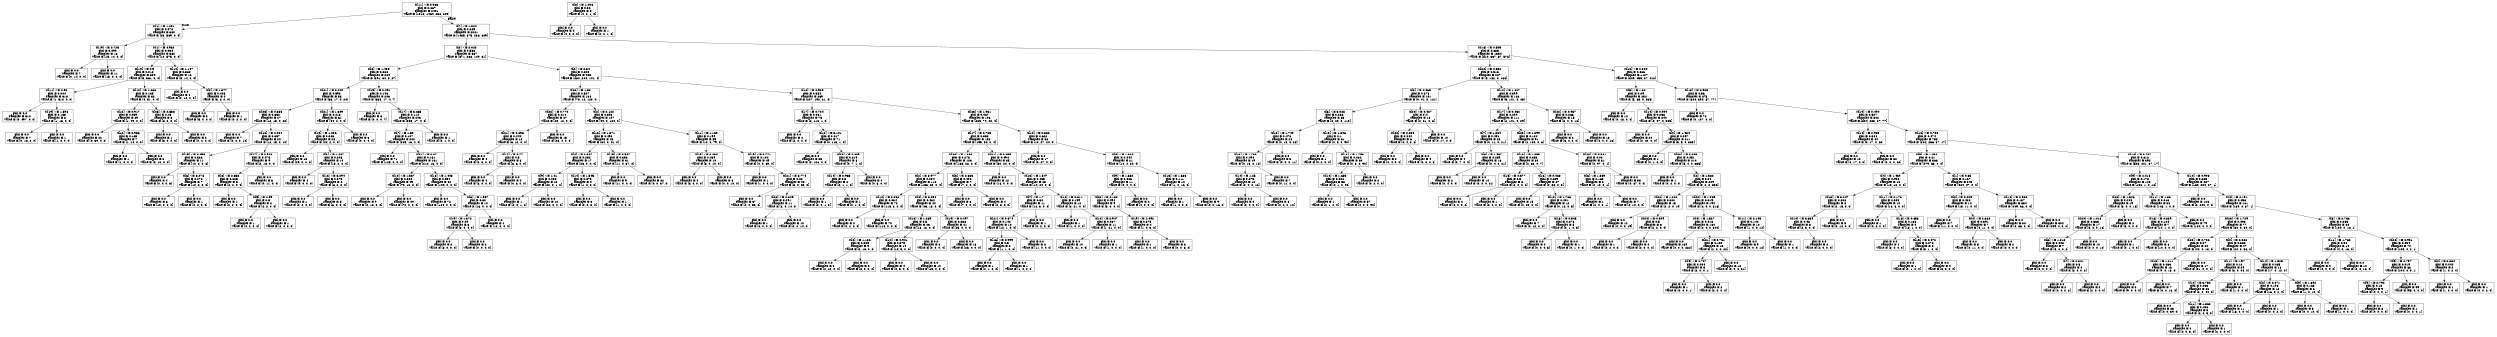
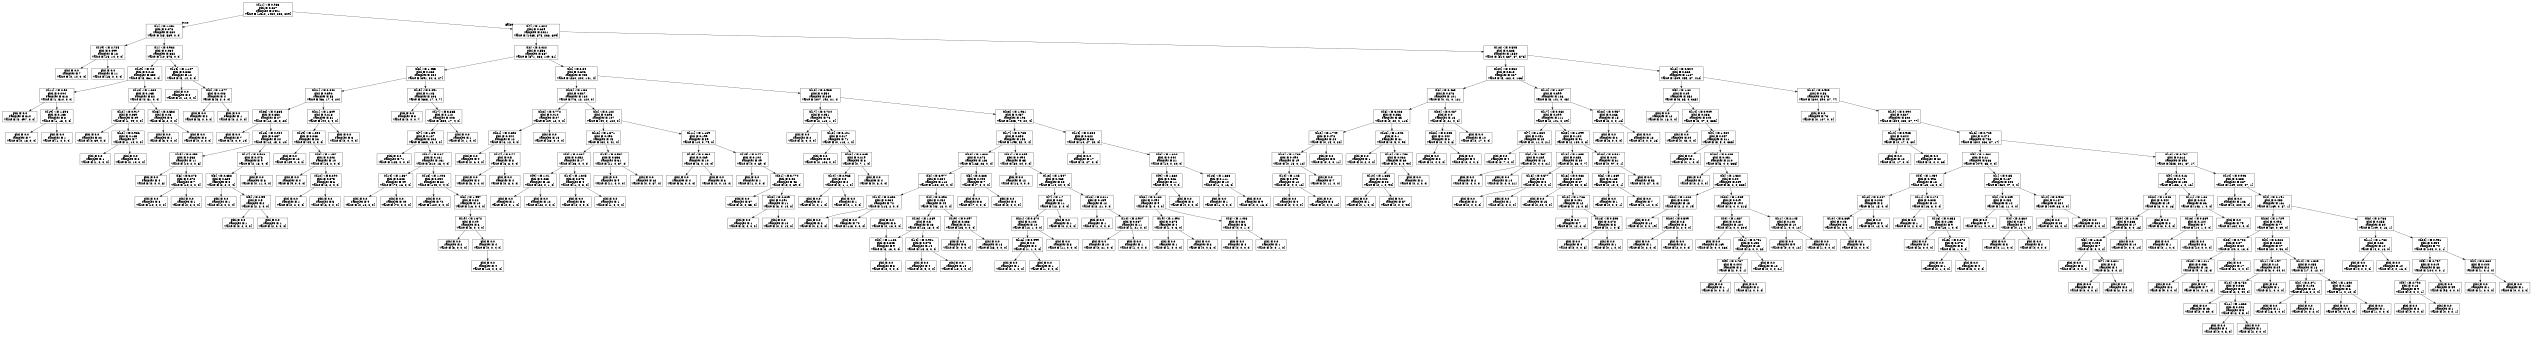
(487, 213) -> (488, 254)
none -> (1192, 215)
(842, 256) -> (886, 232)
